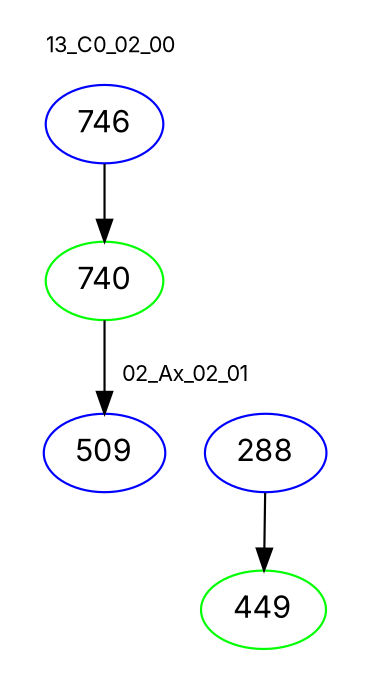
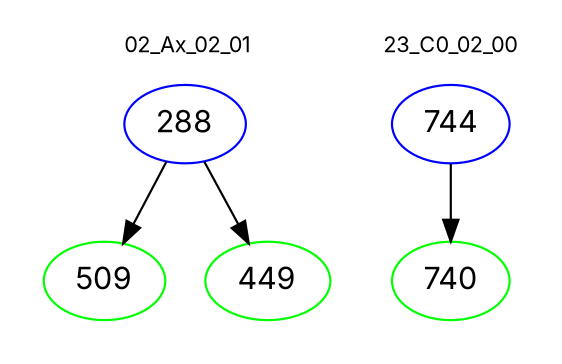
(111, 47) -> (451, 47)
(105, 124) -> (451, 124)
(105, 368) -> (150, 193)
(105, 453) -> (105, 281)
